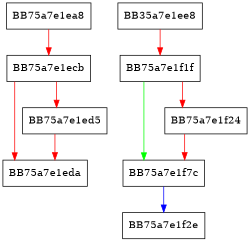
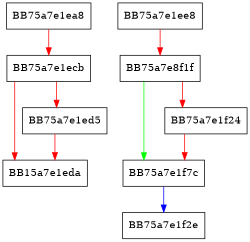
(160, 16) -> (160, 16)
(160, 68) -> (160, 68)
(45, 173) -> (45, 173)
